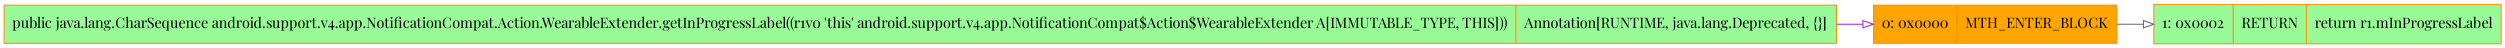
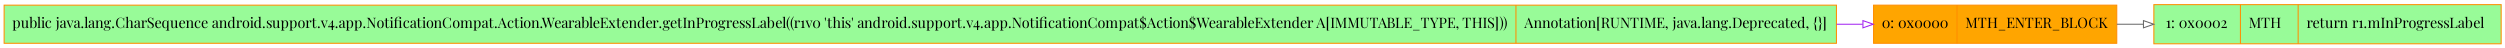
(2270, 24) -> (2265, 24)
